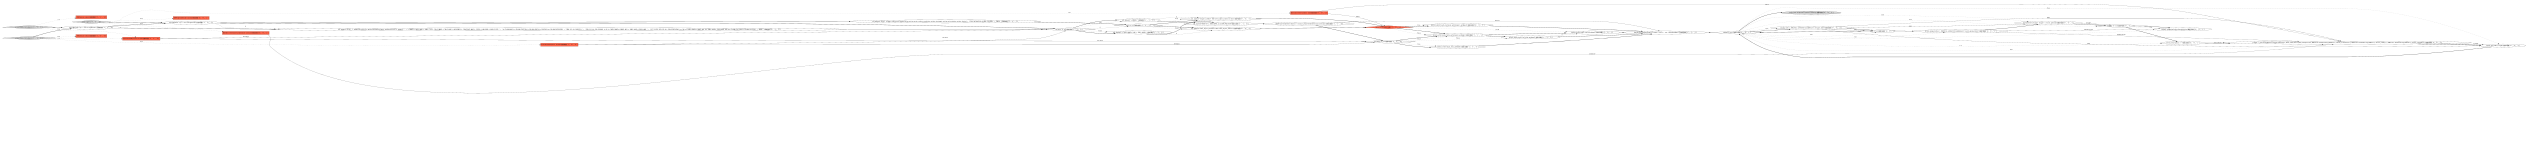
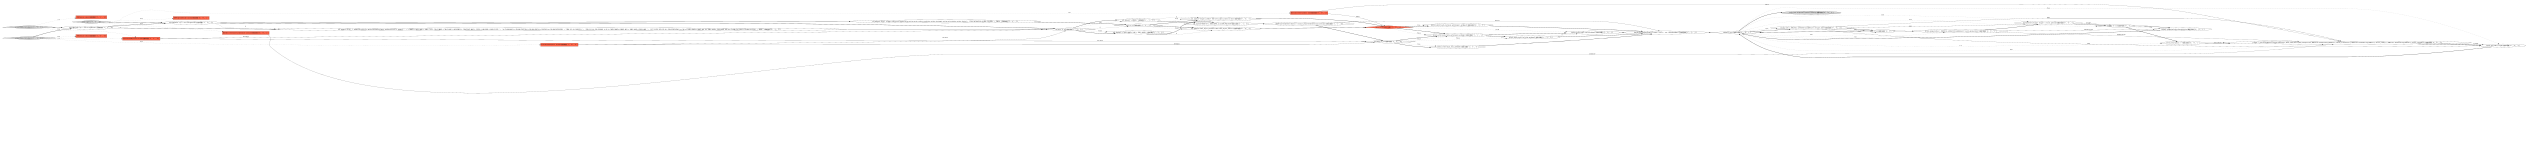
(1951, 37) -> (1951, 37)
